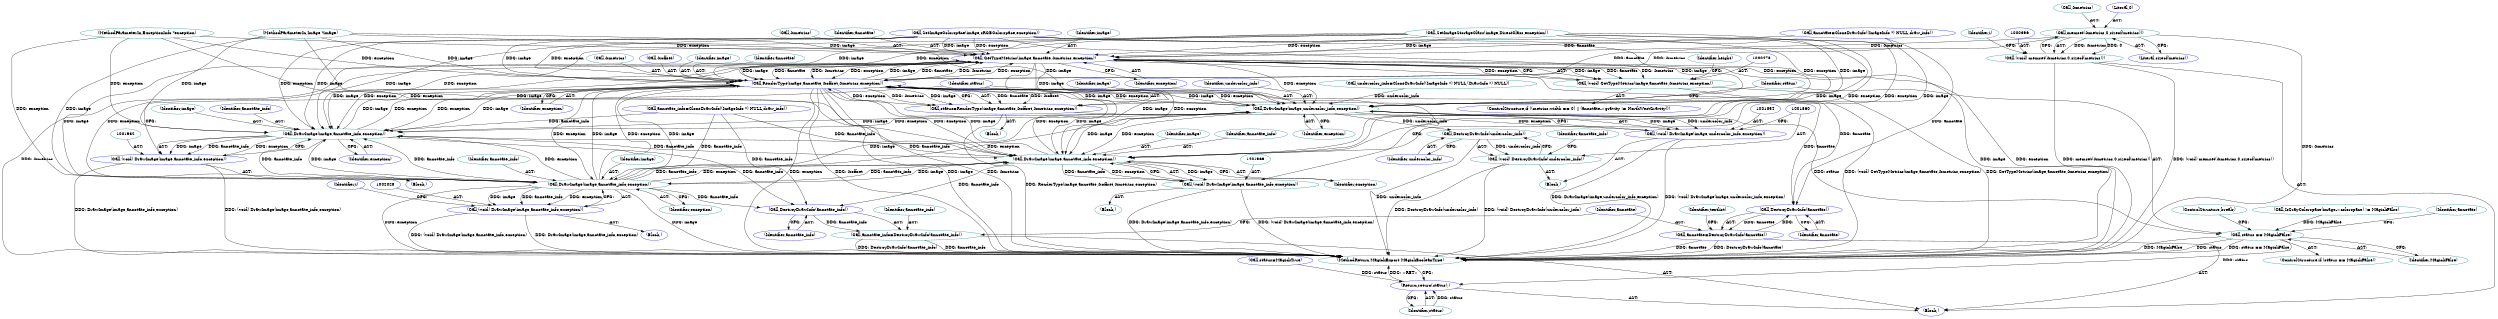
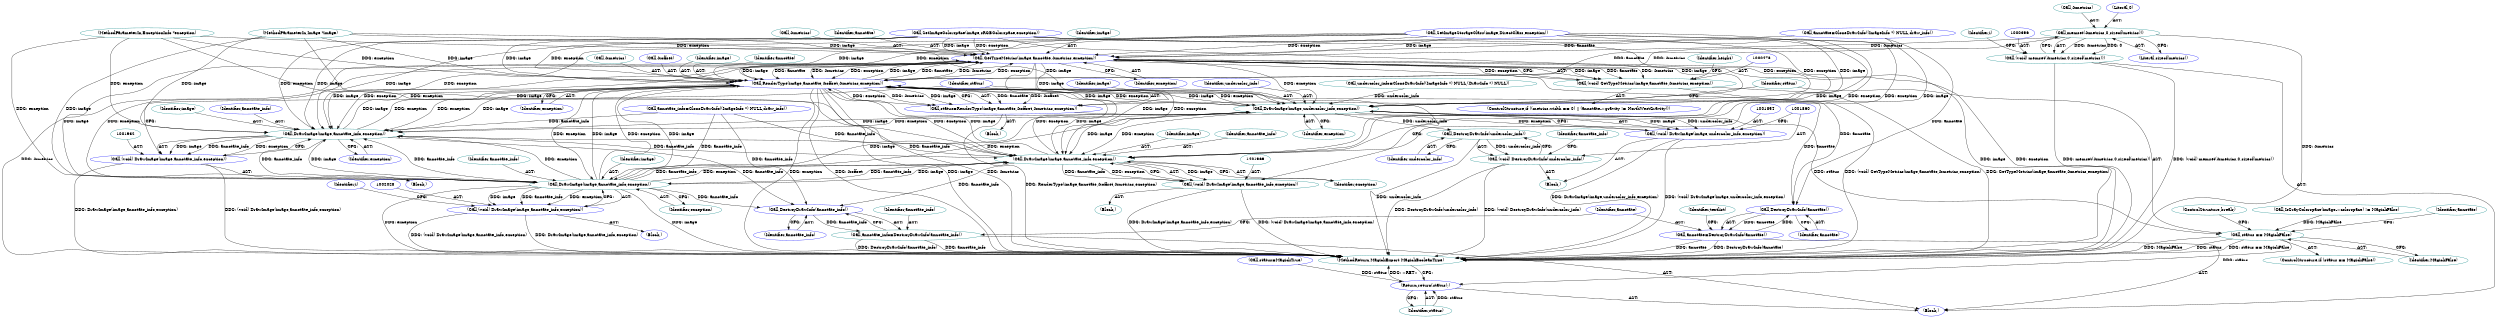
(1487, 33) -> (1487, 33)
none -> (868, 221)
